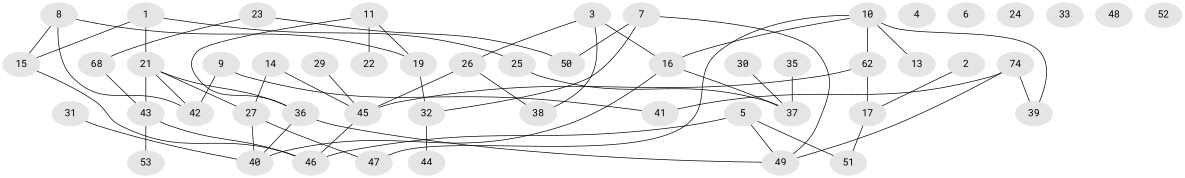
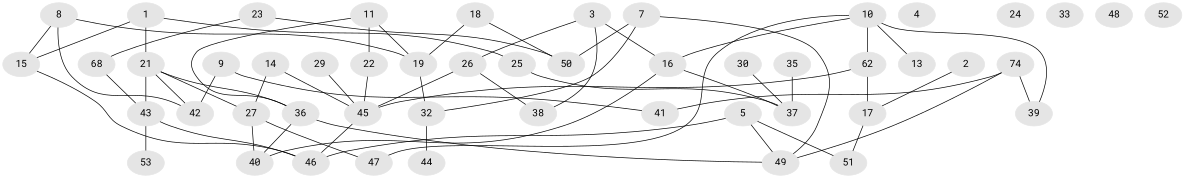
none -> (475, 15)
(966, 15) -> none
none -> (366, 89)
(71, 114) -> none
